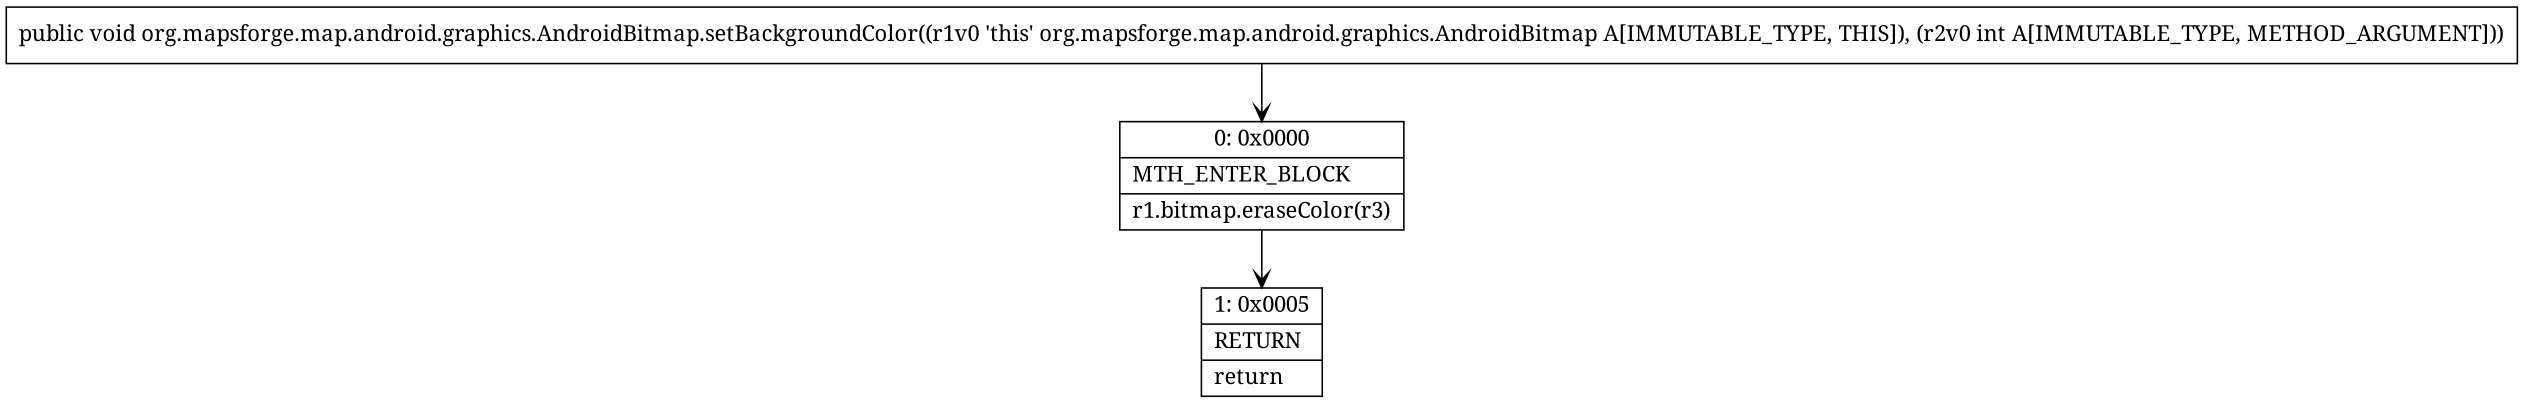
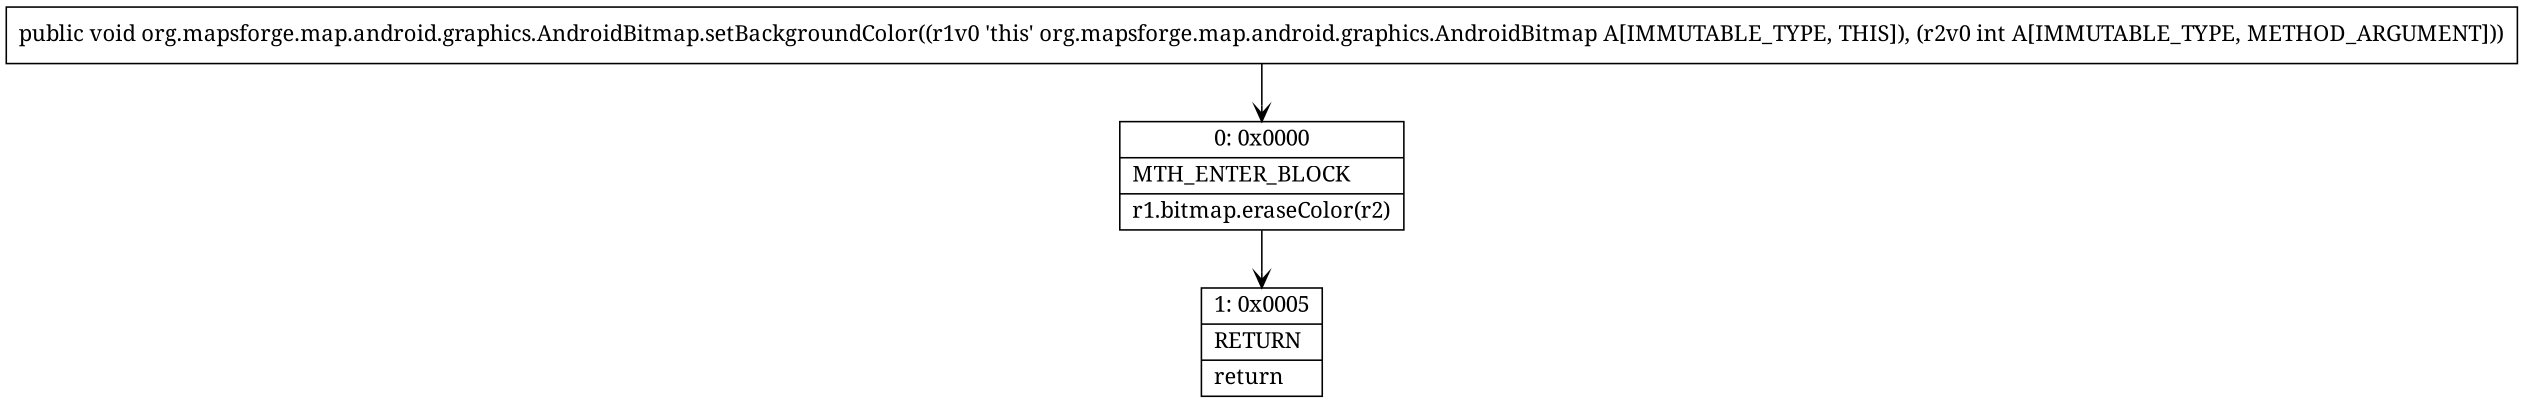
(1262, 211) -> (1262, 211)
